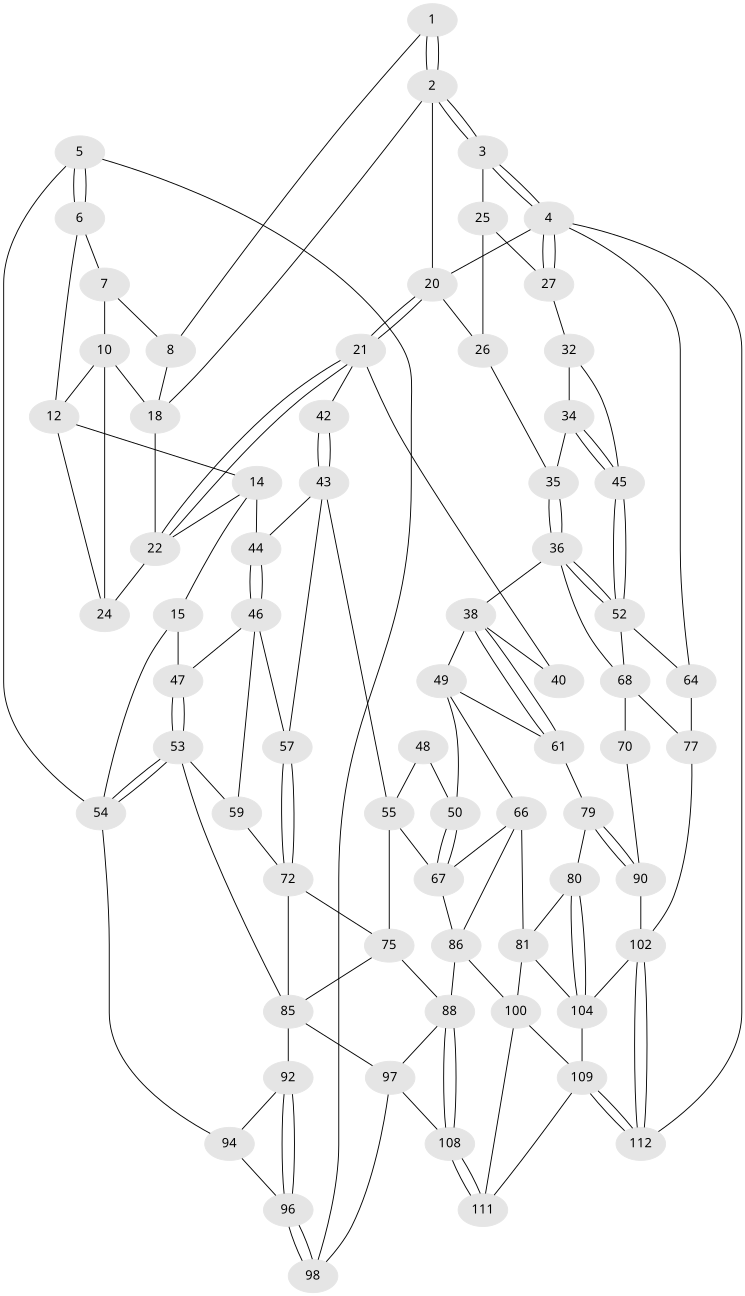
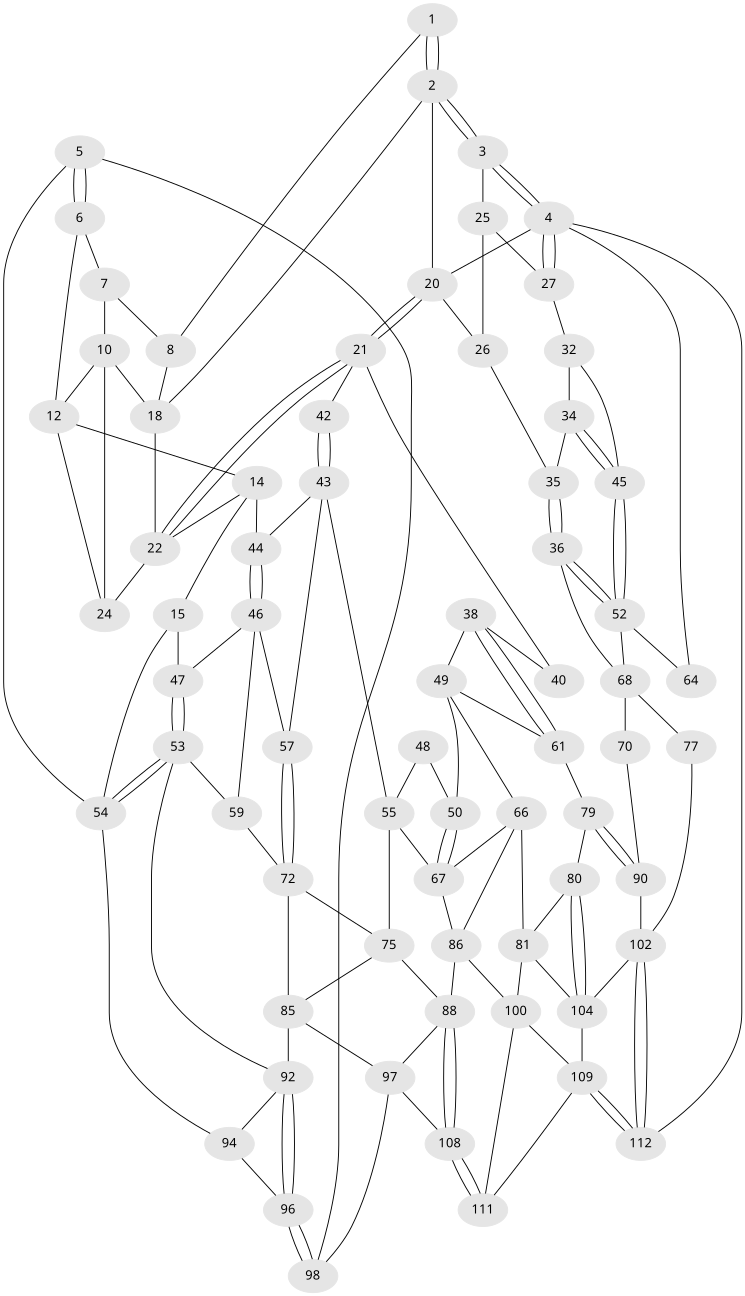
(514, 582) -> none
(691, 714) -> none
(226, 882) -> (151, 943)
